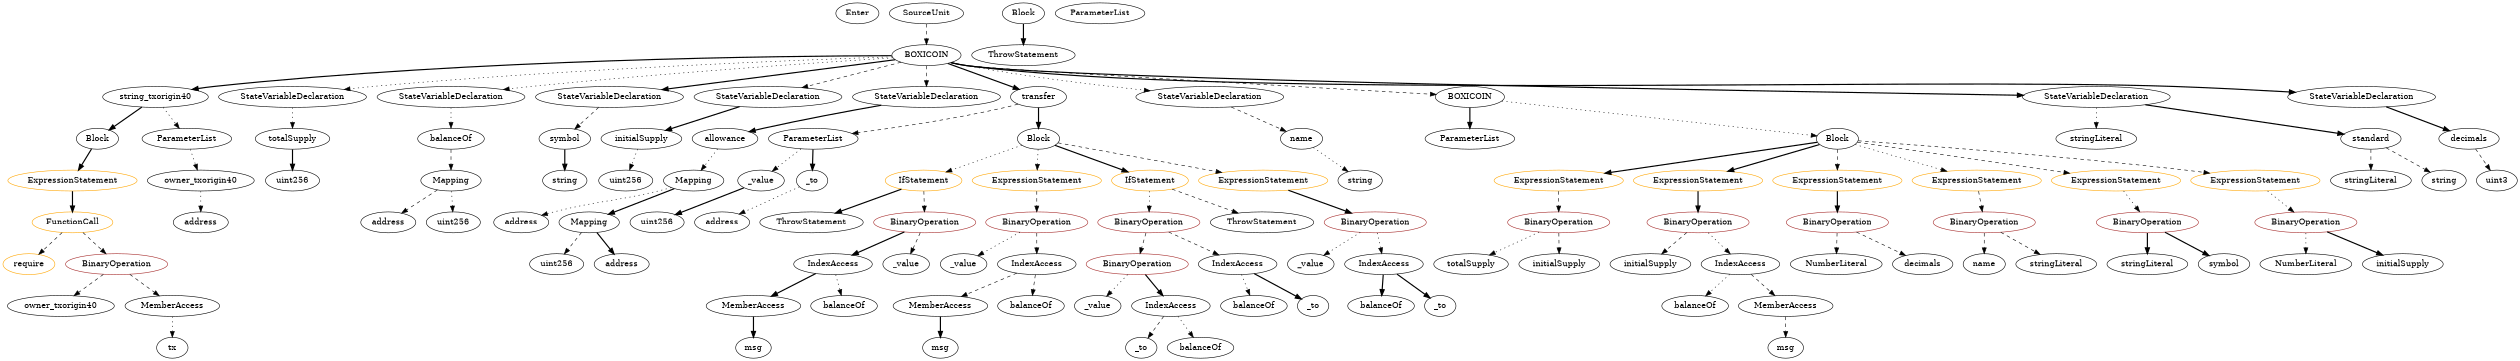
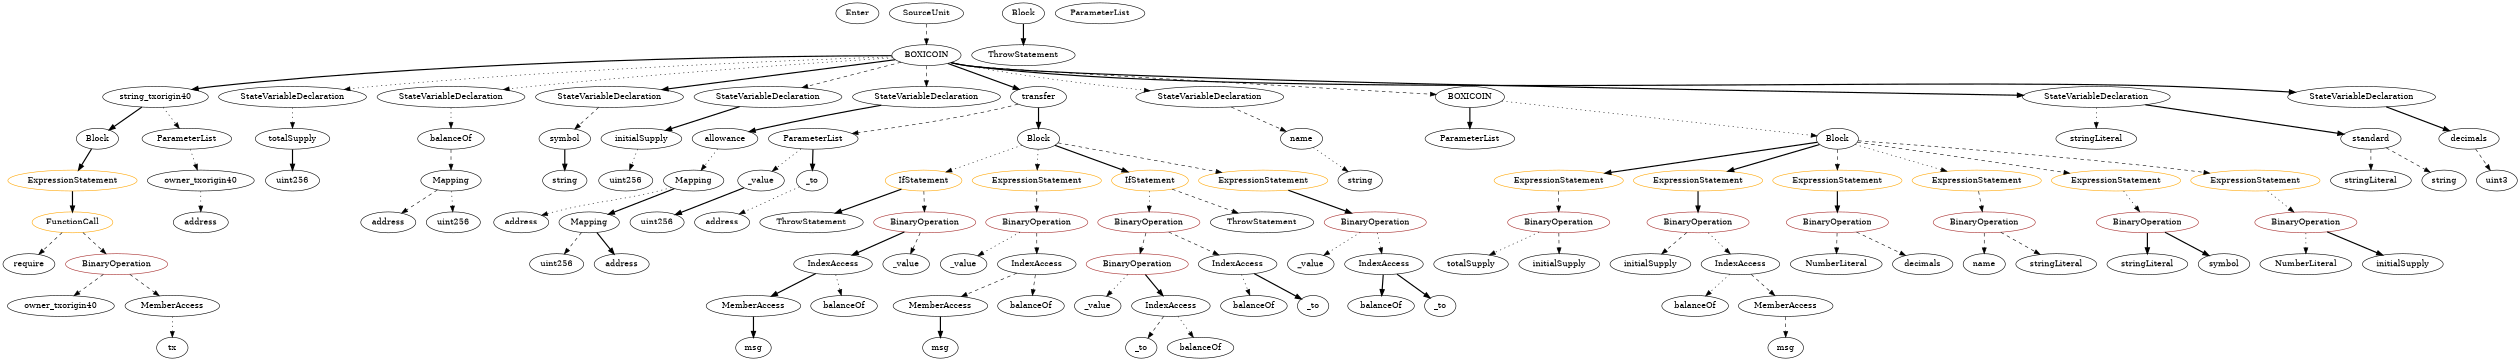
(29, 264) -> (29, 264)
